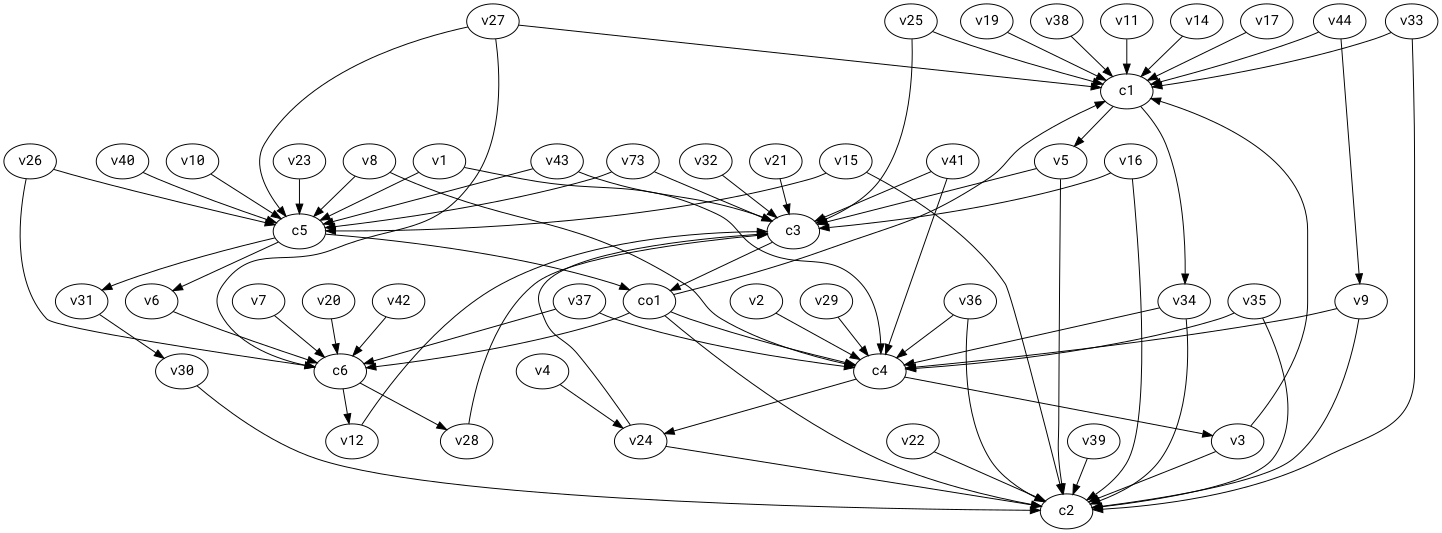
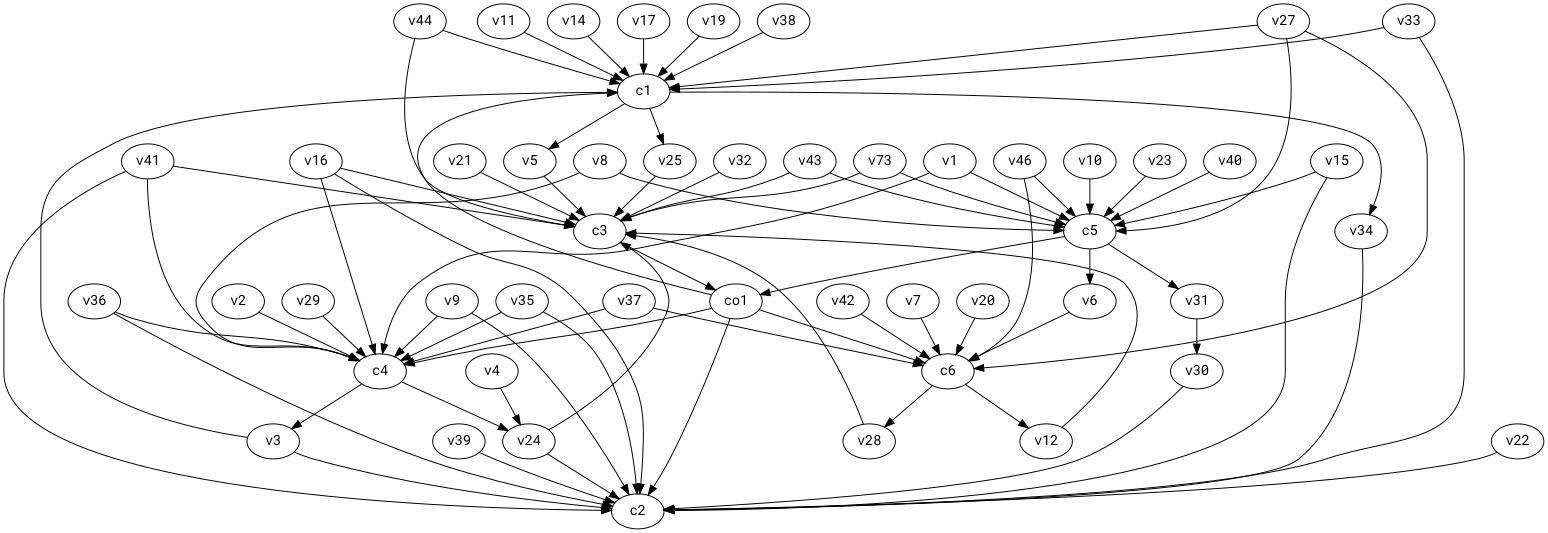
(1012, 58) -> (655, 122)
(1350, 156) -> (410, 148)
(30, 161) -> (1020, 161)
(1059, 324) -> (155, 469)
(1037, 335) -> (347, 262)
